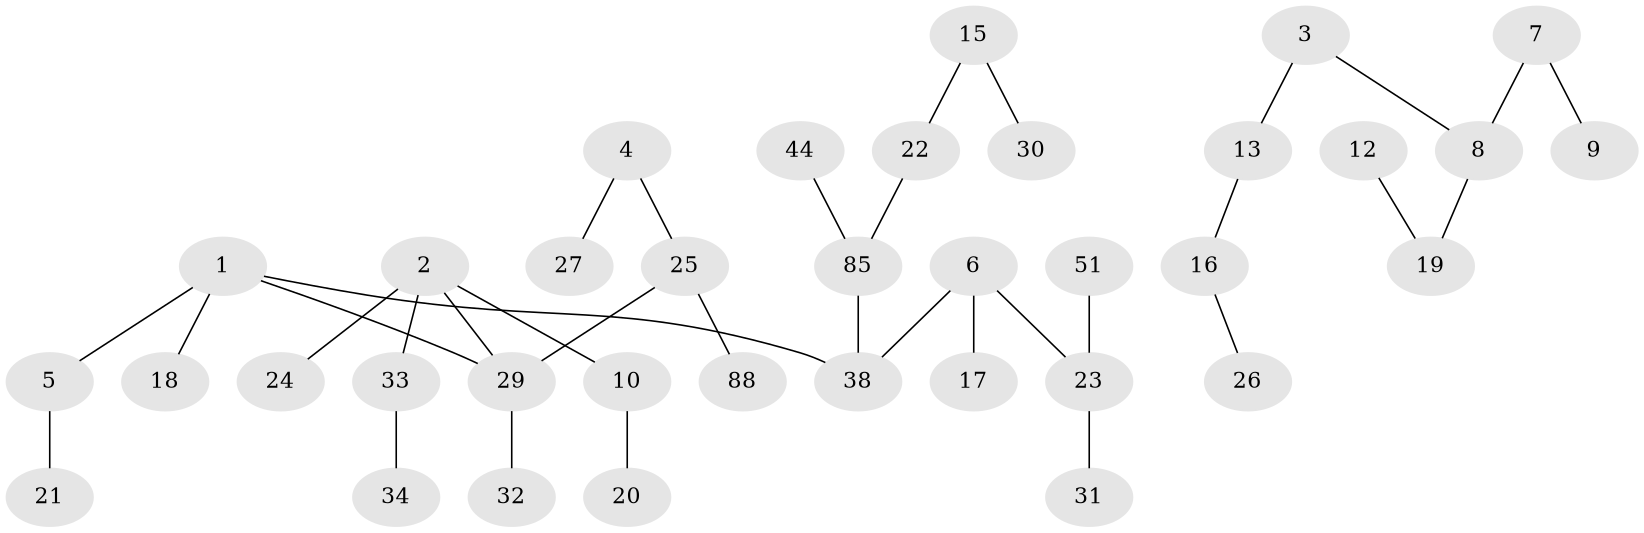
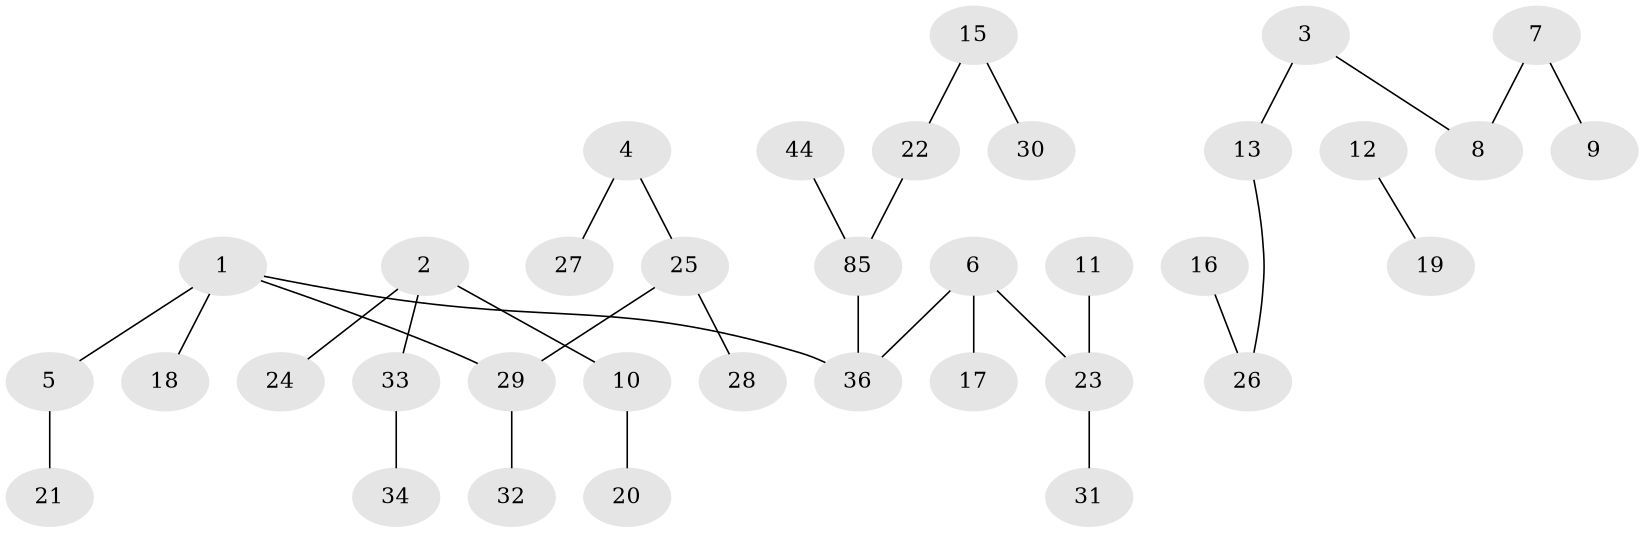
(1226, 208) -> (1264, 266)
(1455, 209) -> none
(1089, 266) -> (1089, 266)
(468, 324) -> none
(743, 382) -> (743, 382)
(858, 382) -> (858, 382)
